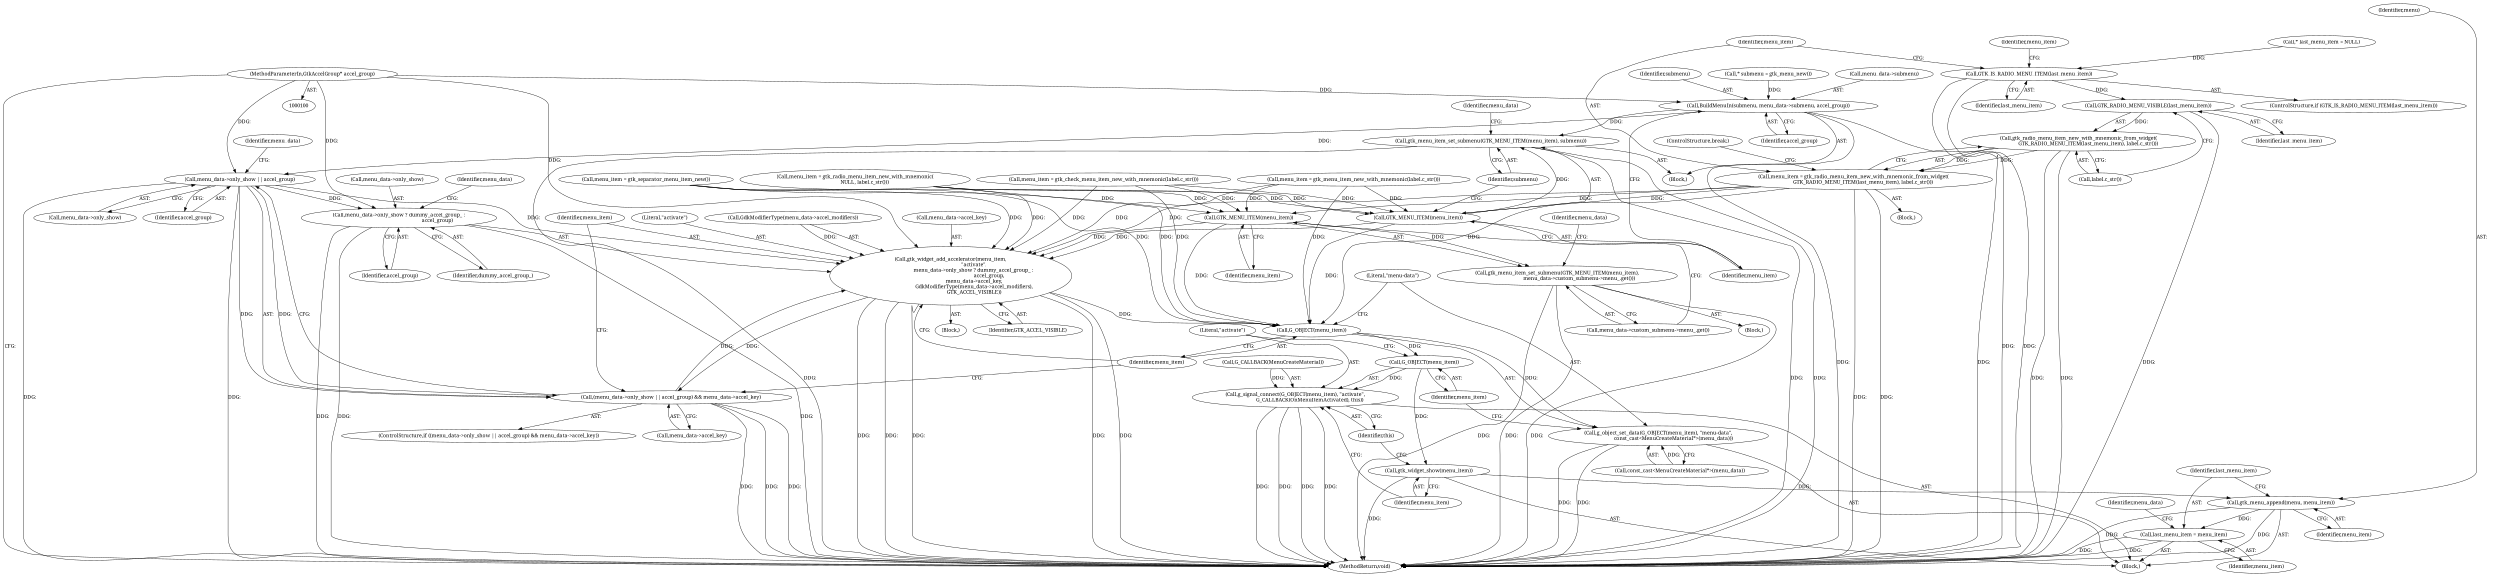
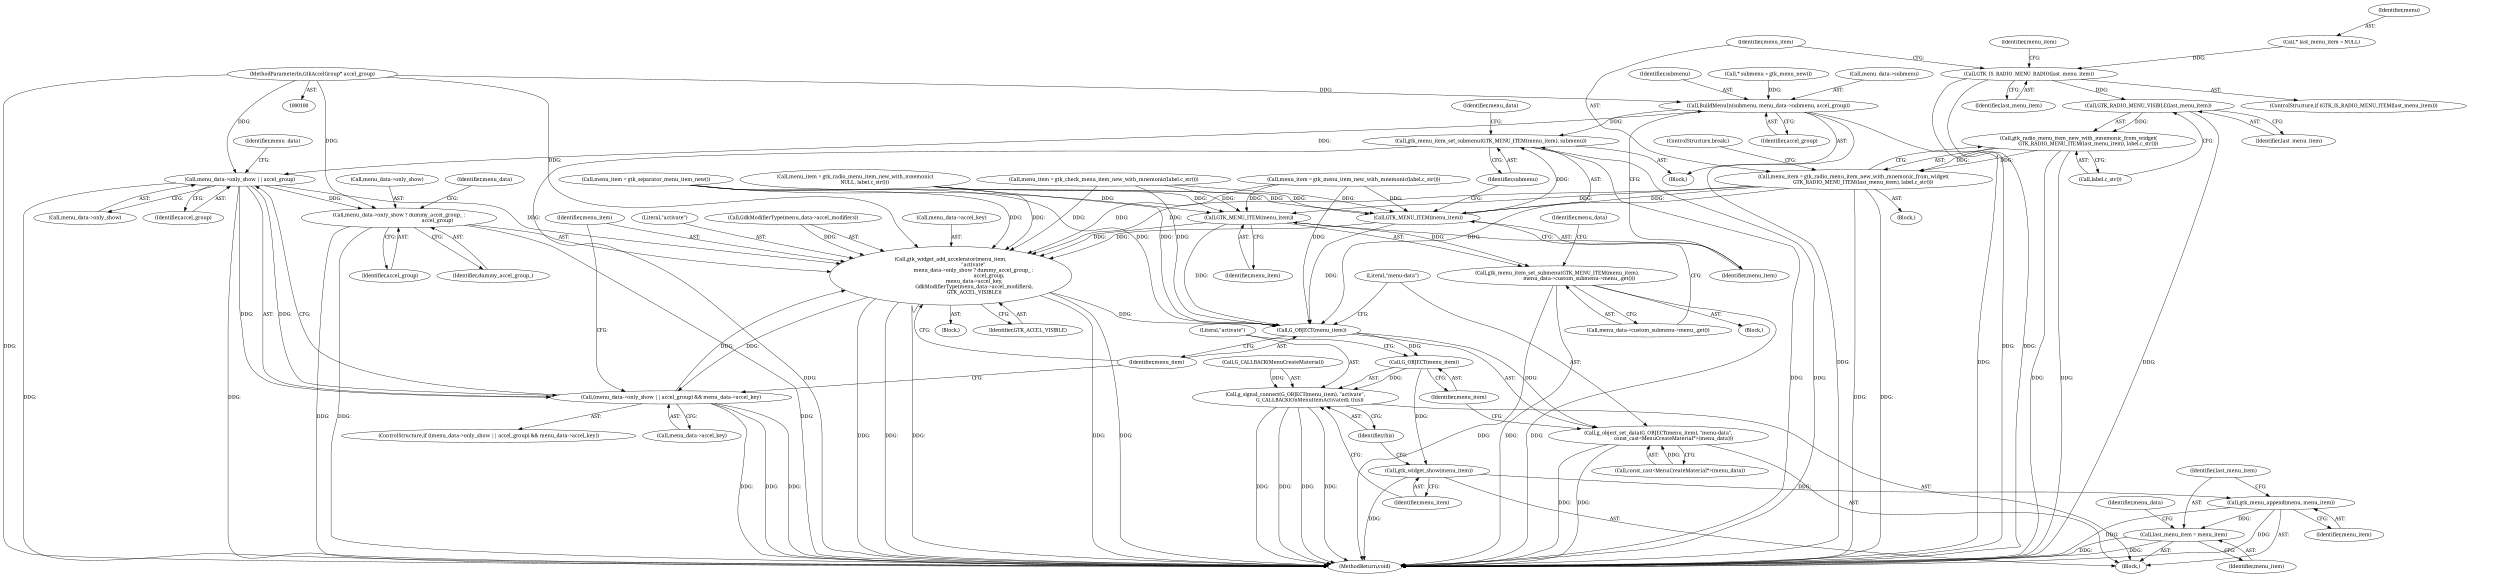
(2029, 74) -> (2029, 74)
(2476, 295) -> (2363, 25)
(11, 346) -> (11, 346)
